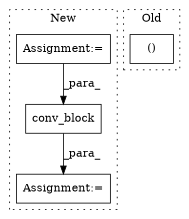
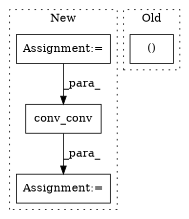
(63, 119) -> (63, 119)
